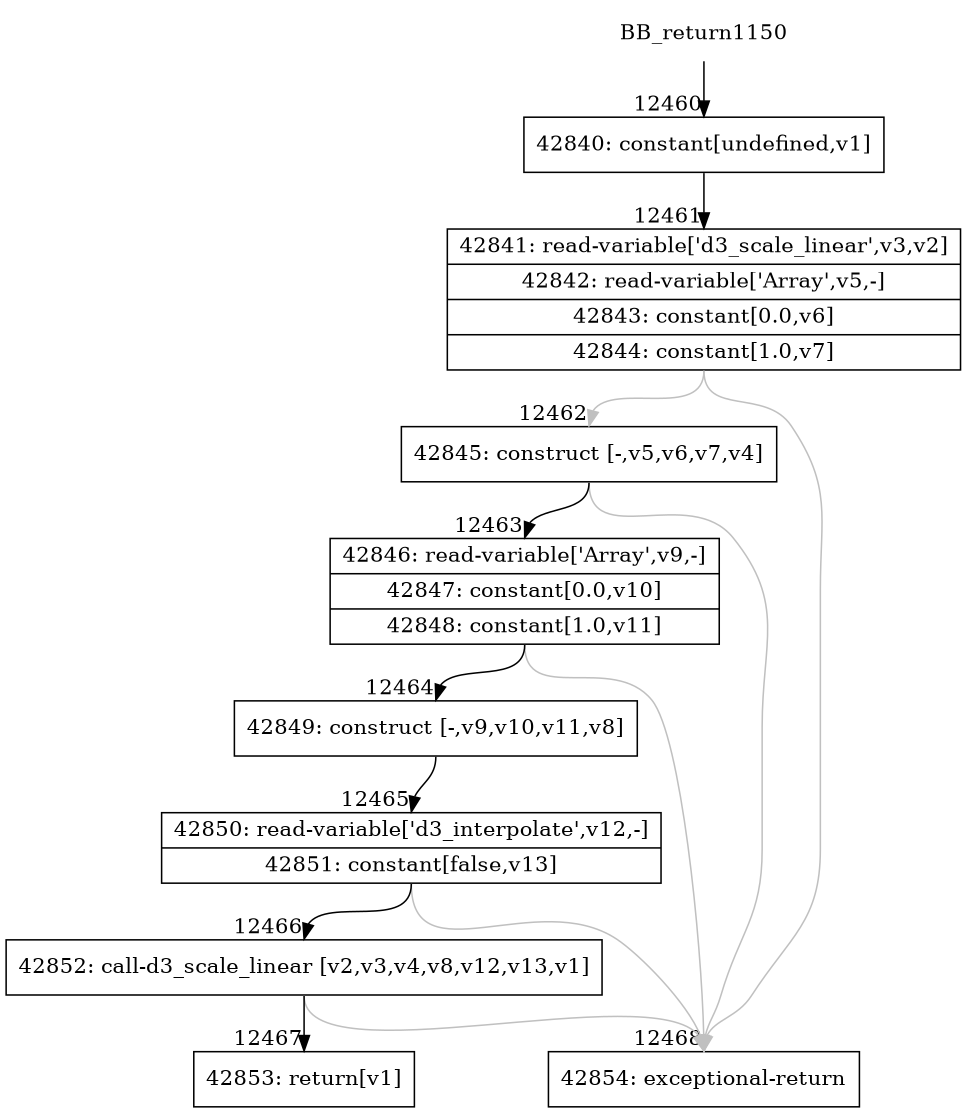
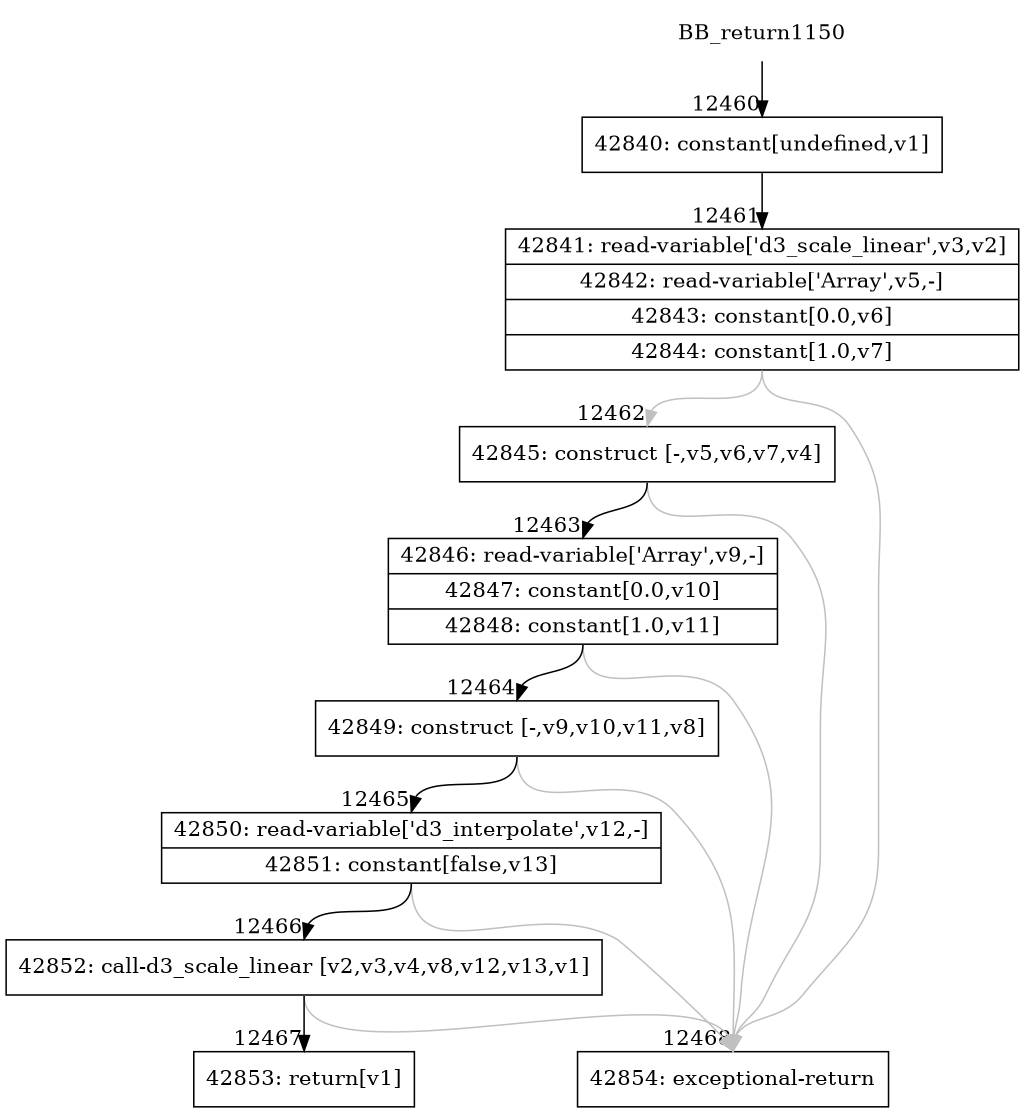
none -> (692, 833)
